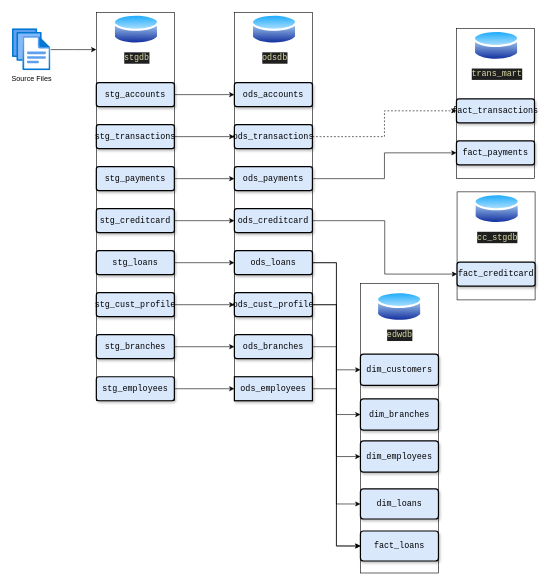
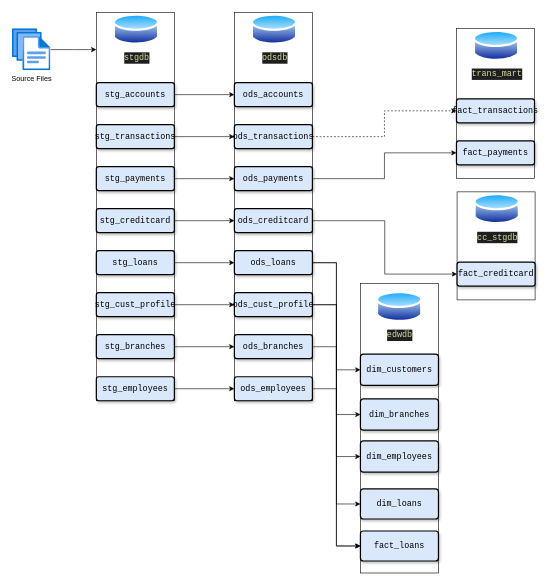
(273, 389) -> (273, 389)
